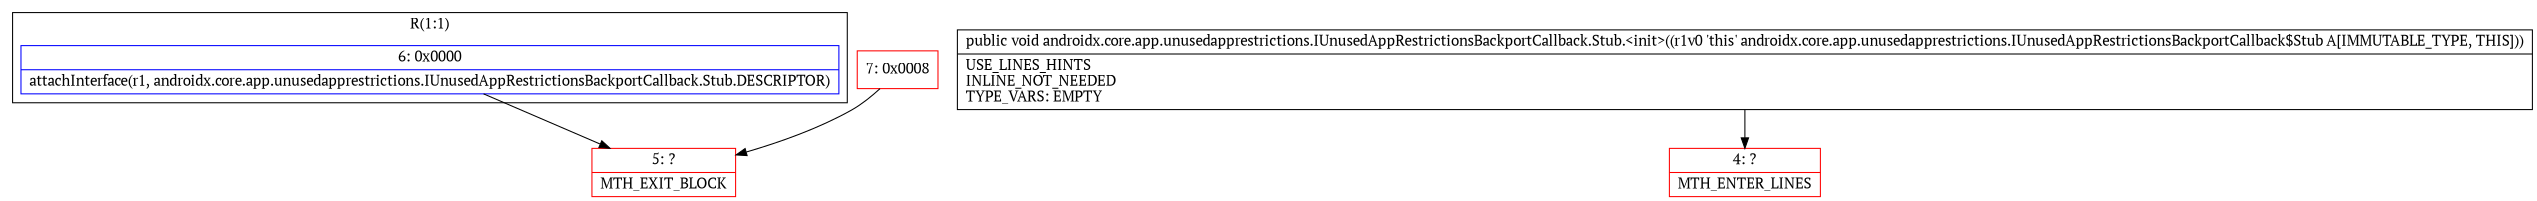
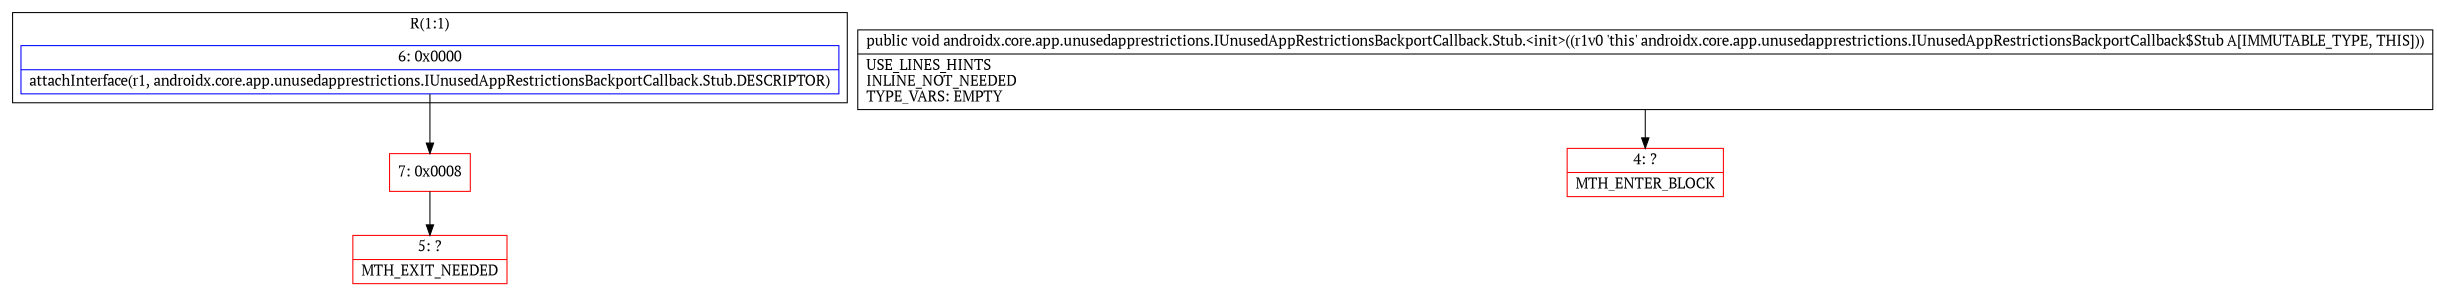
(542, 119) -> (430, 119)
(664, 184) -> (430, 271)
(1745, 184) -> (1645, 184)
